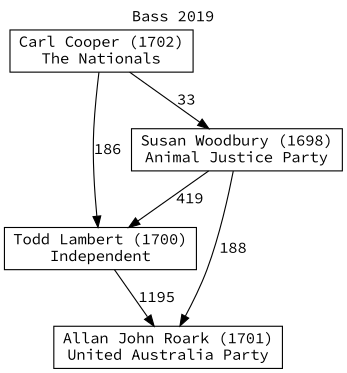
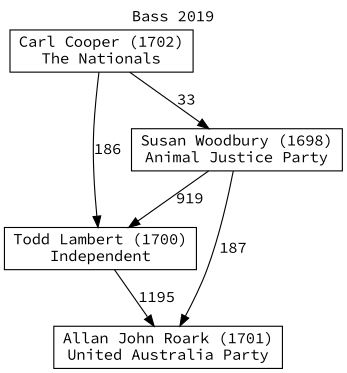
(190, 199) -> (190, 199)
(233, 249) -> (233, 249)
